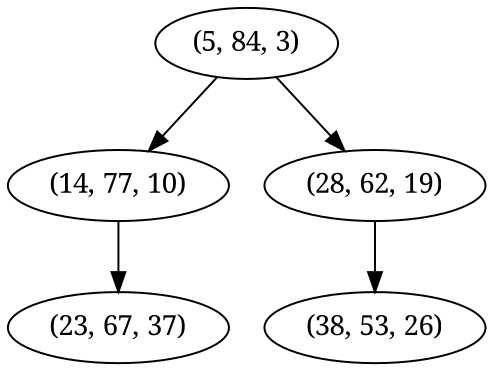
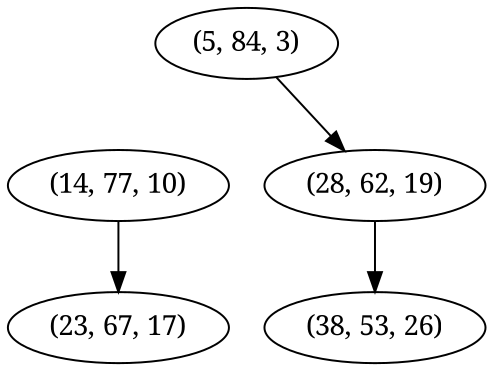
(190, 107) -> none
(118, 328) -> (118, 328)
